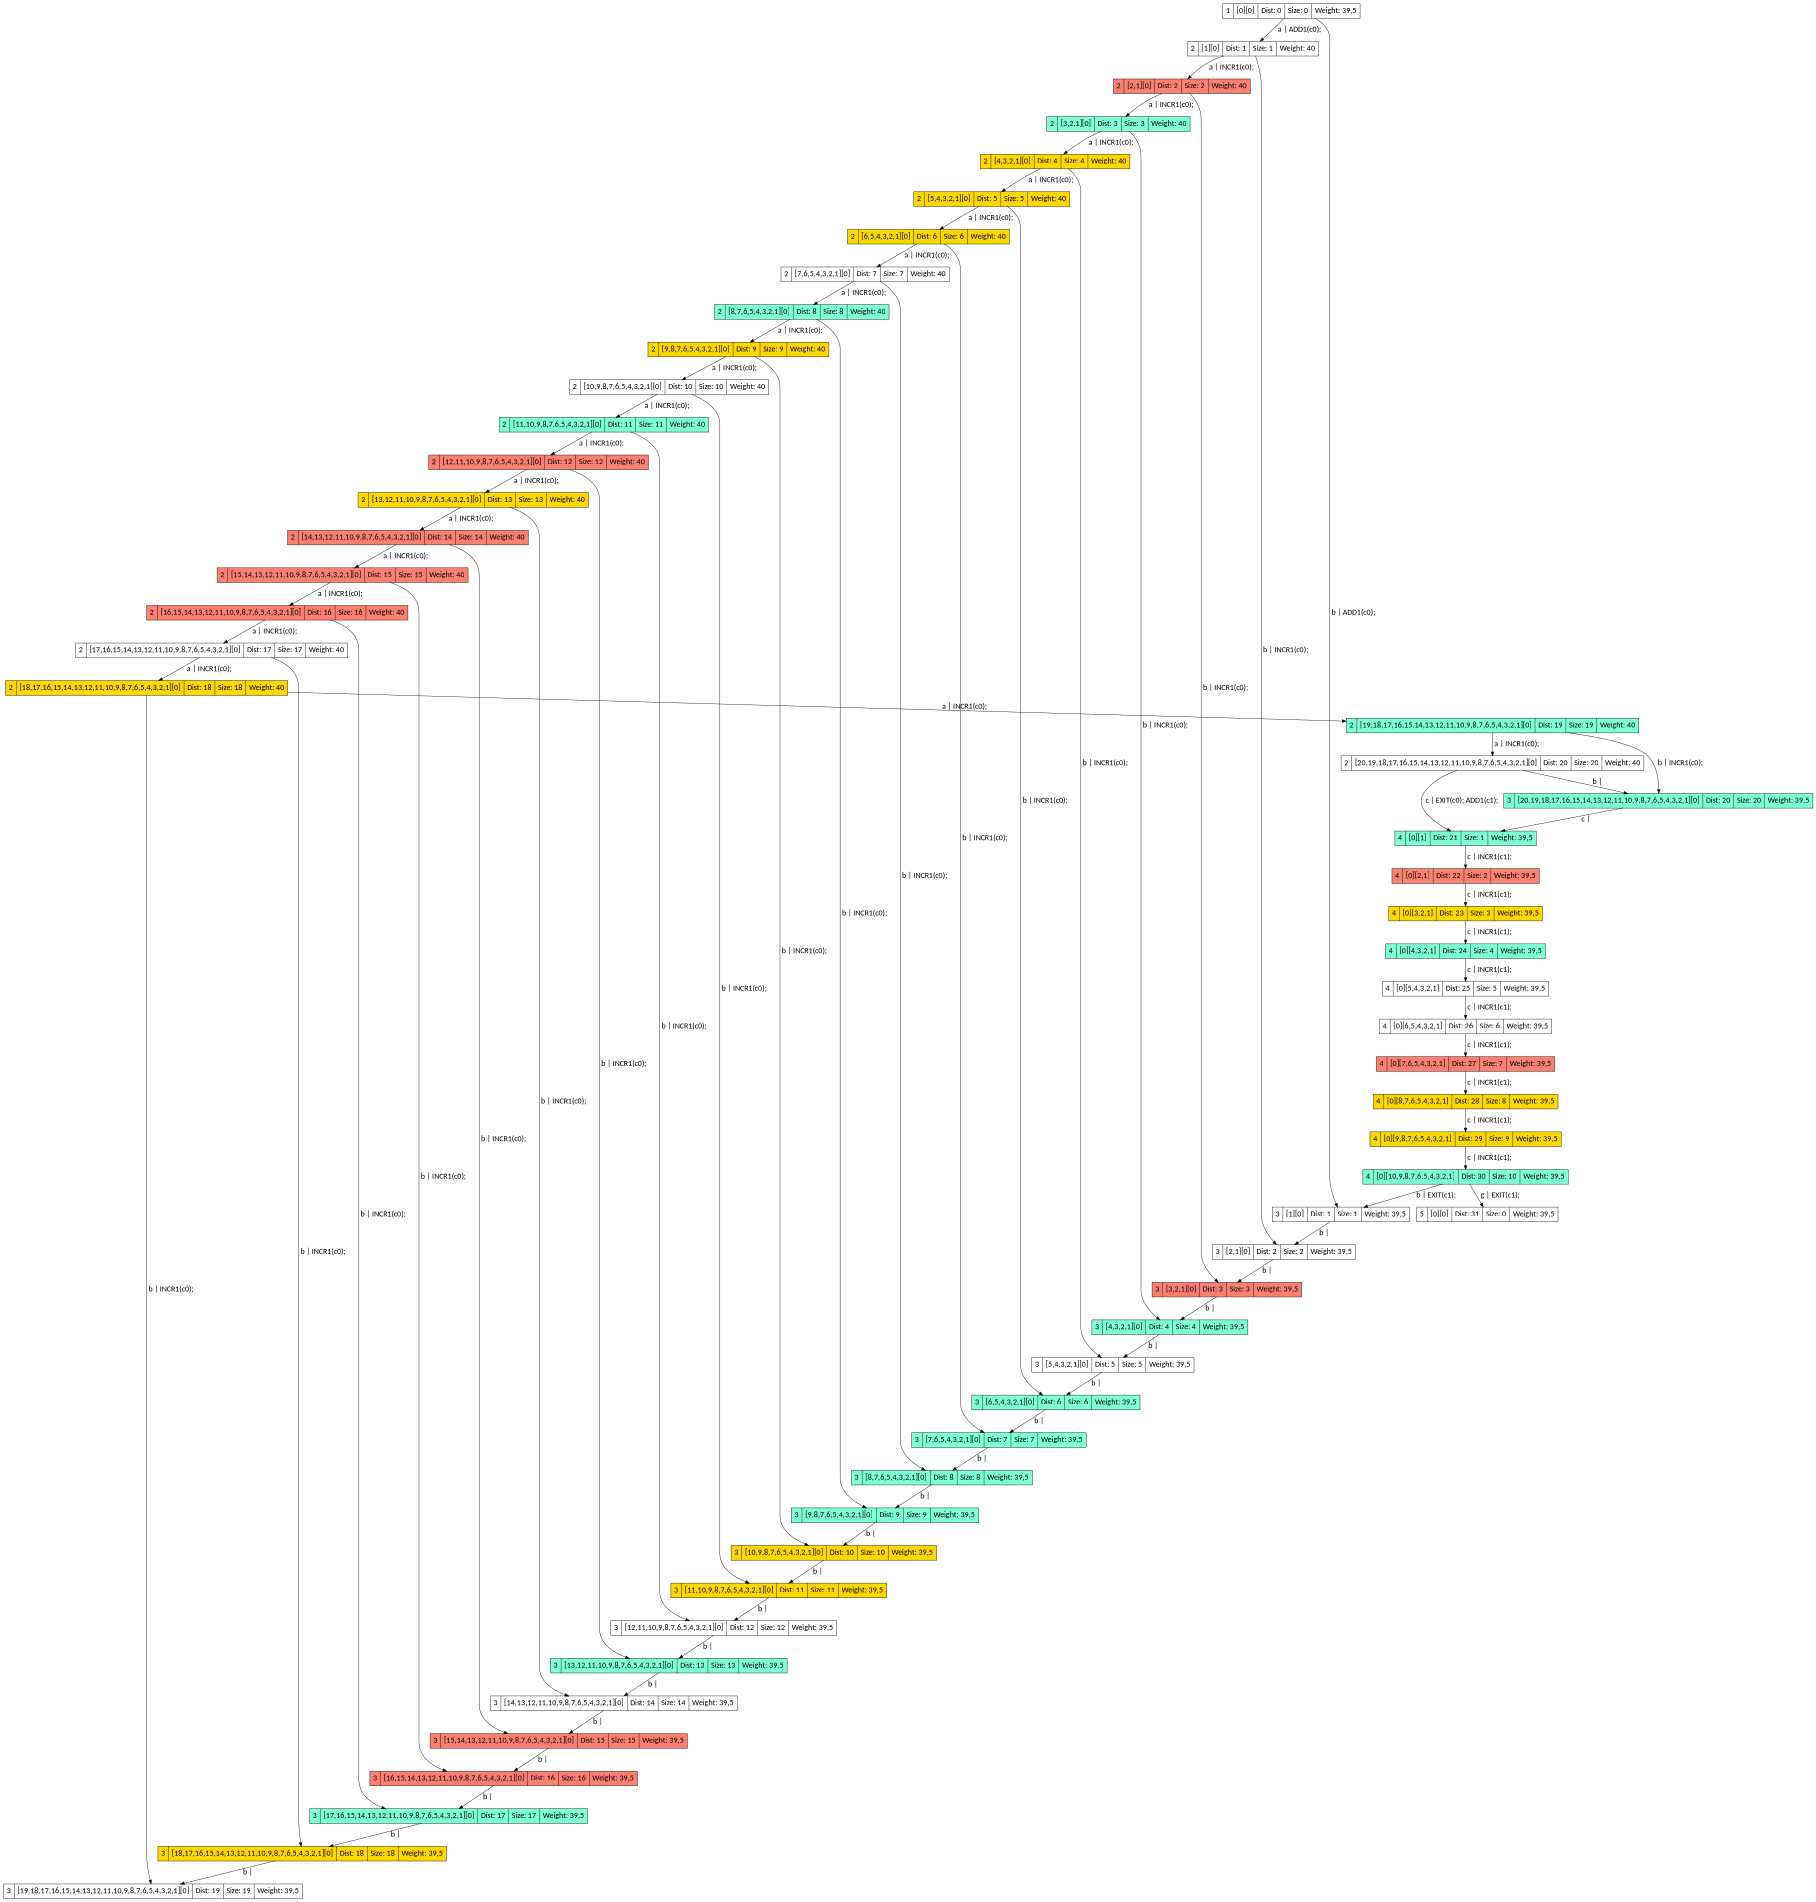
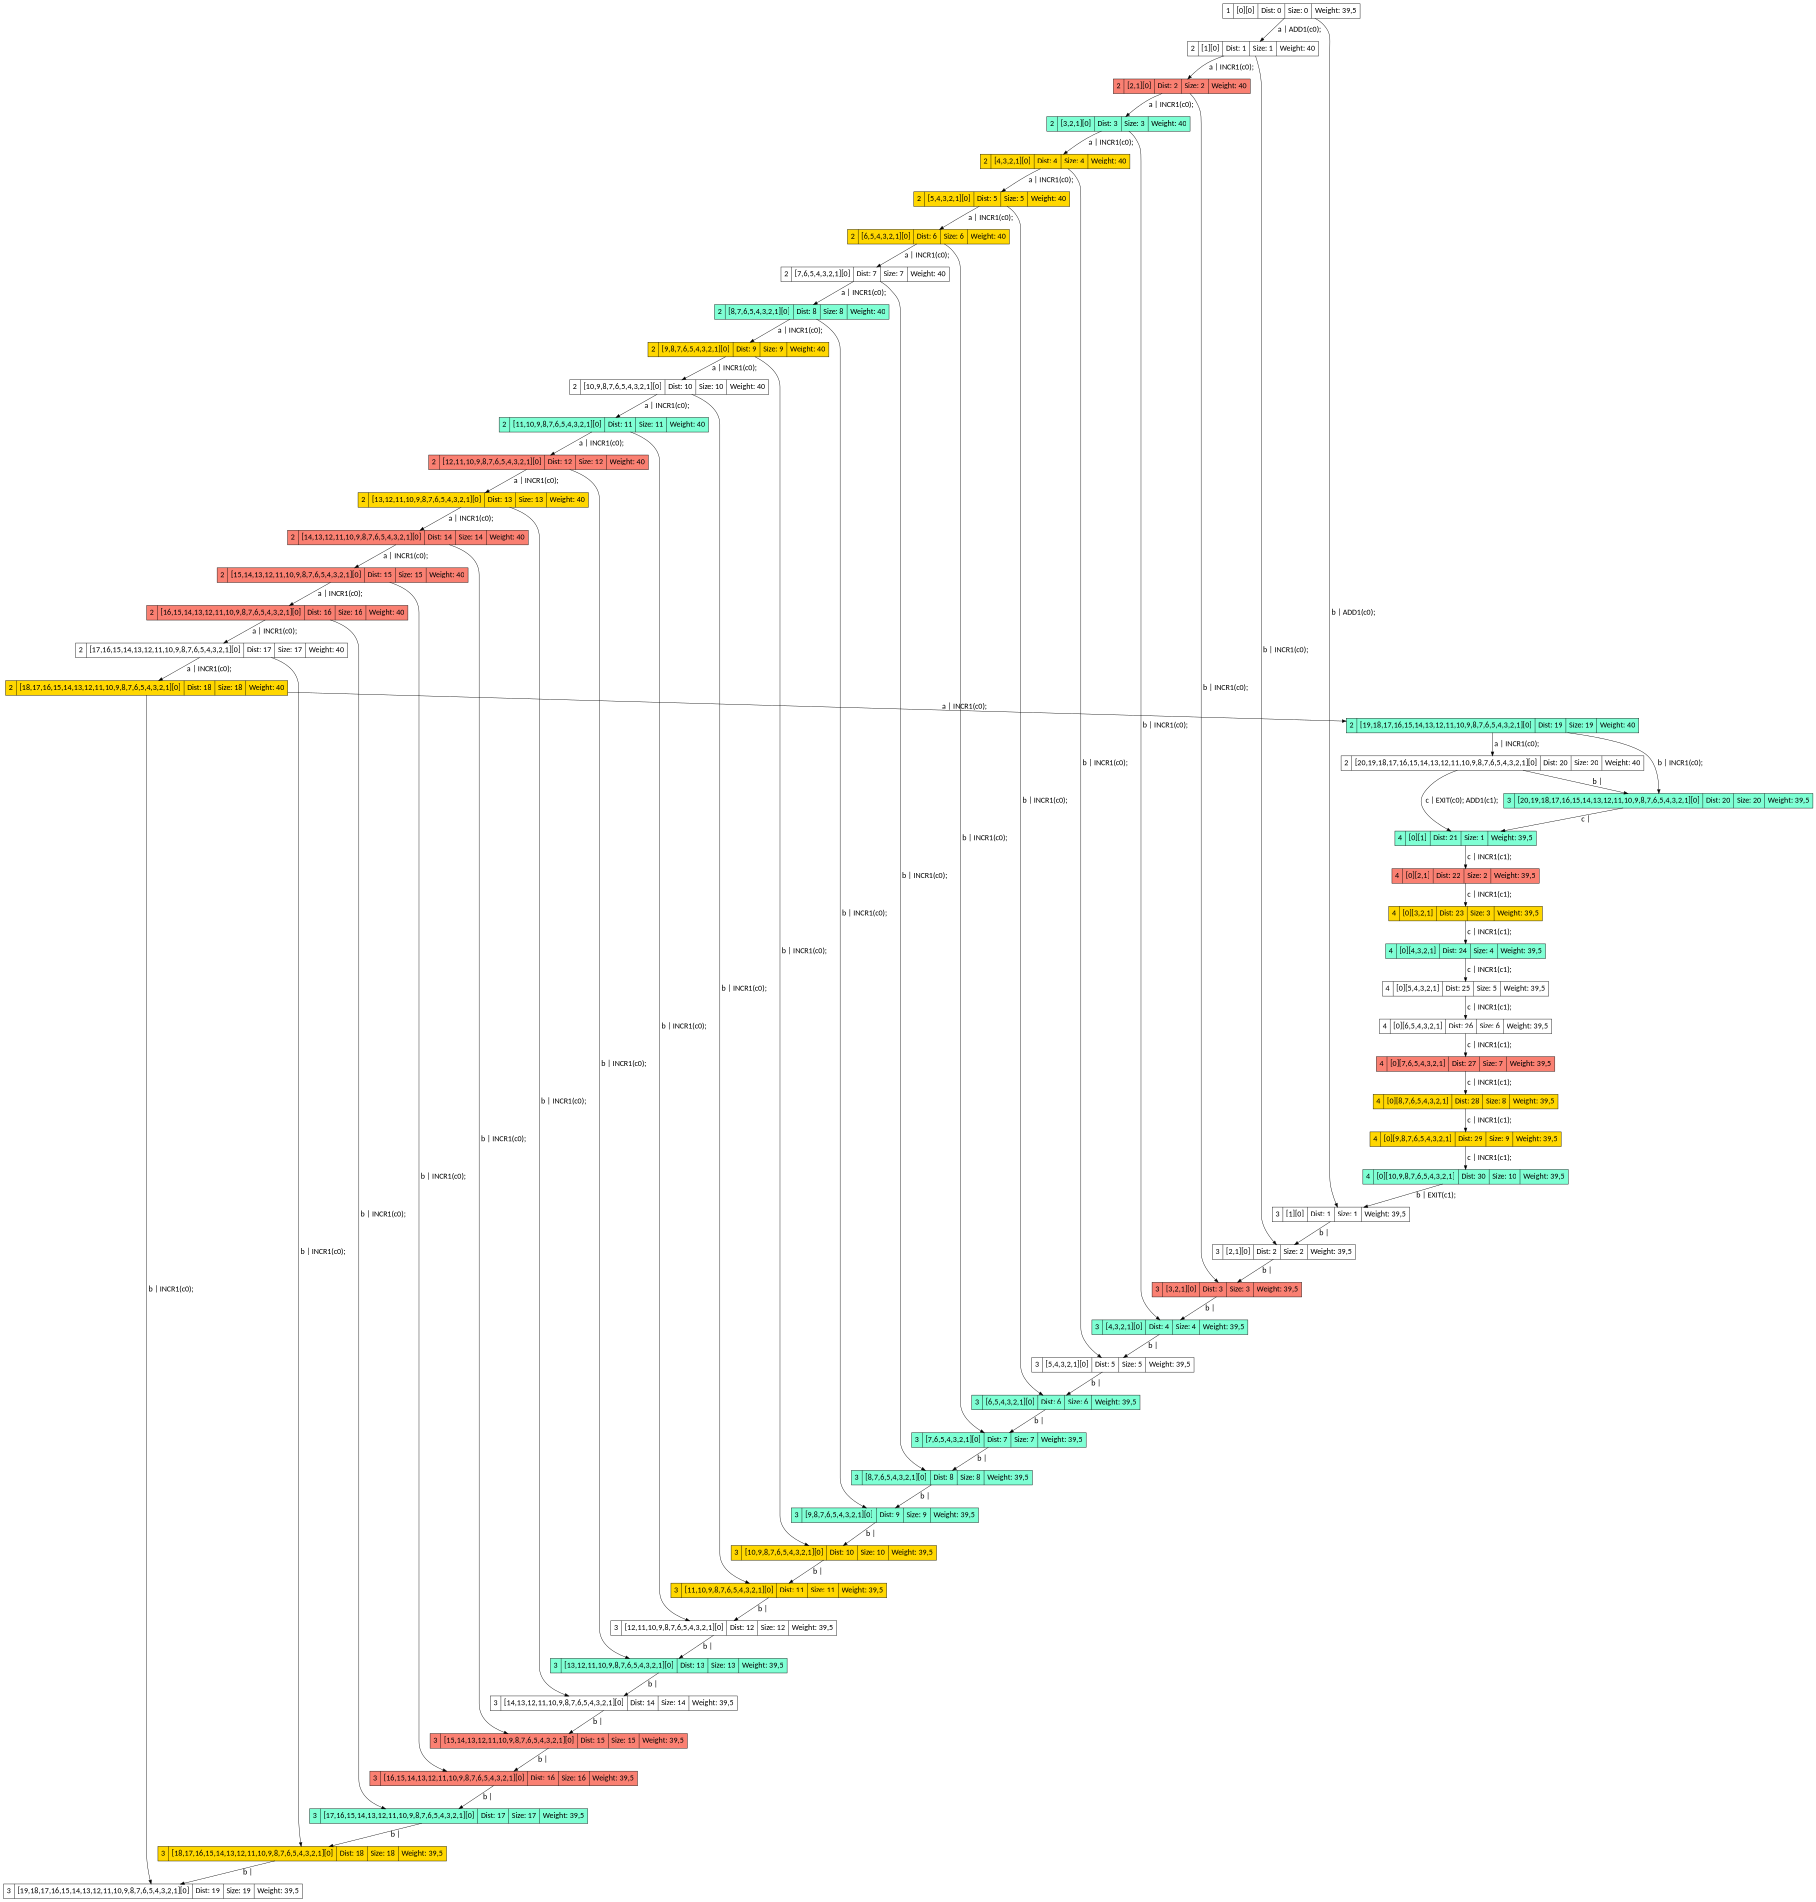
(1487, 1214) -> none
